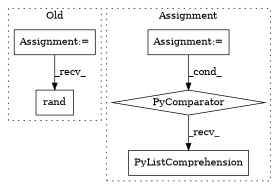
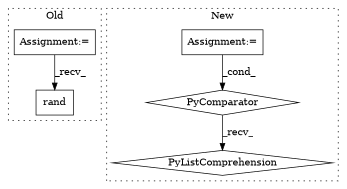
(189, 16) -> (222, 16)
(189, 163) -> (222, 163)
